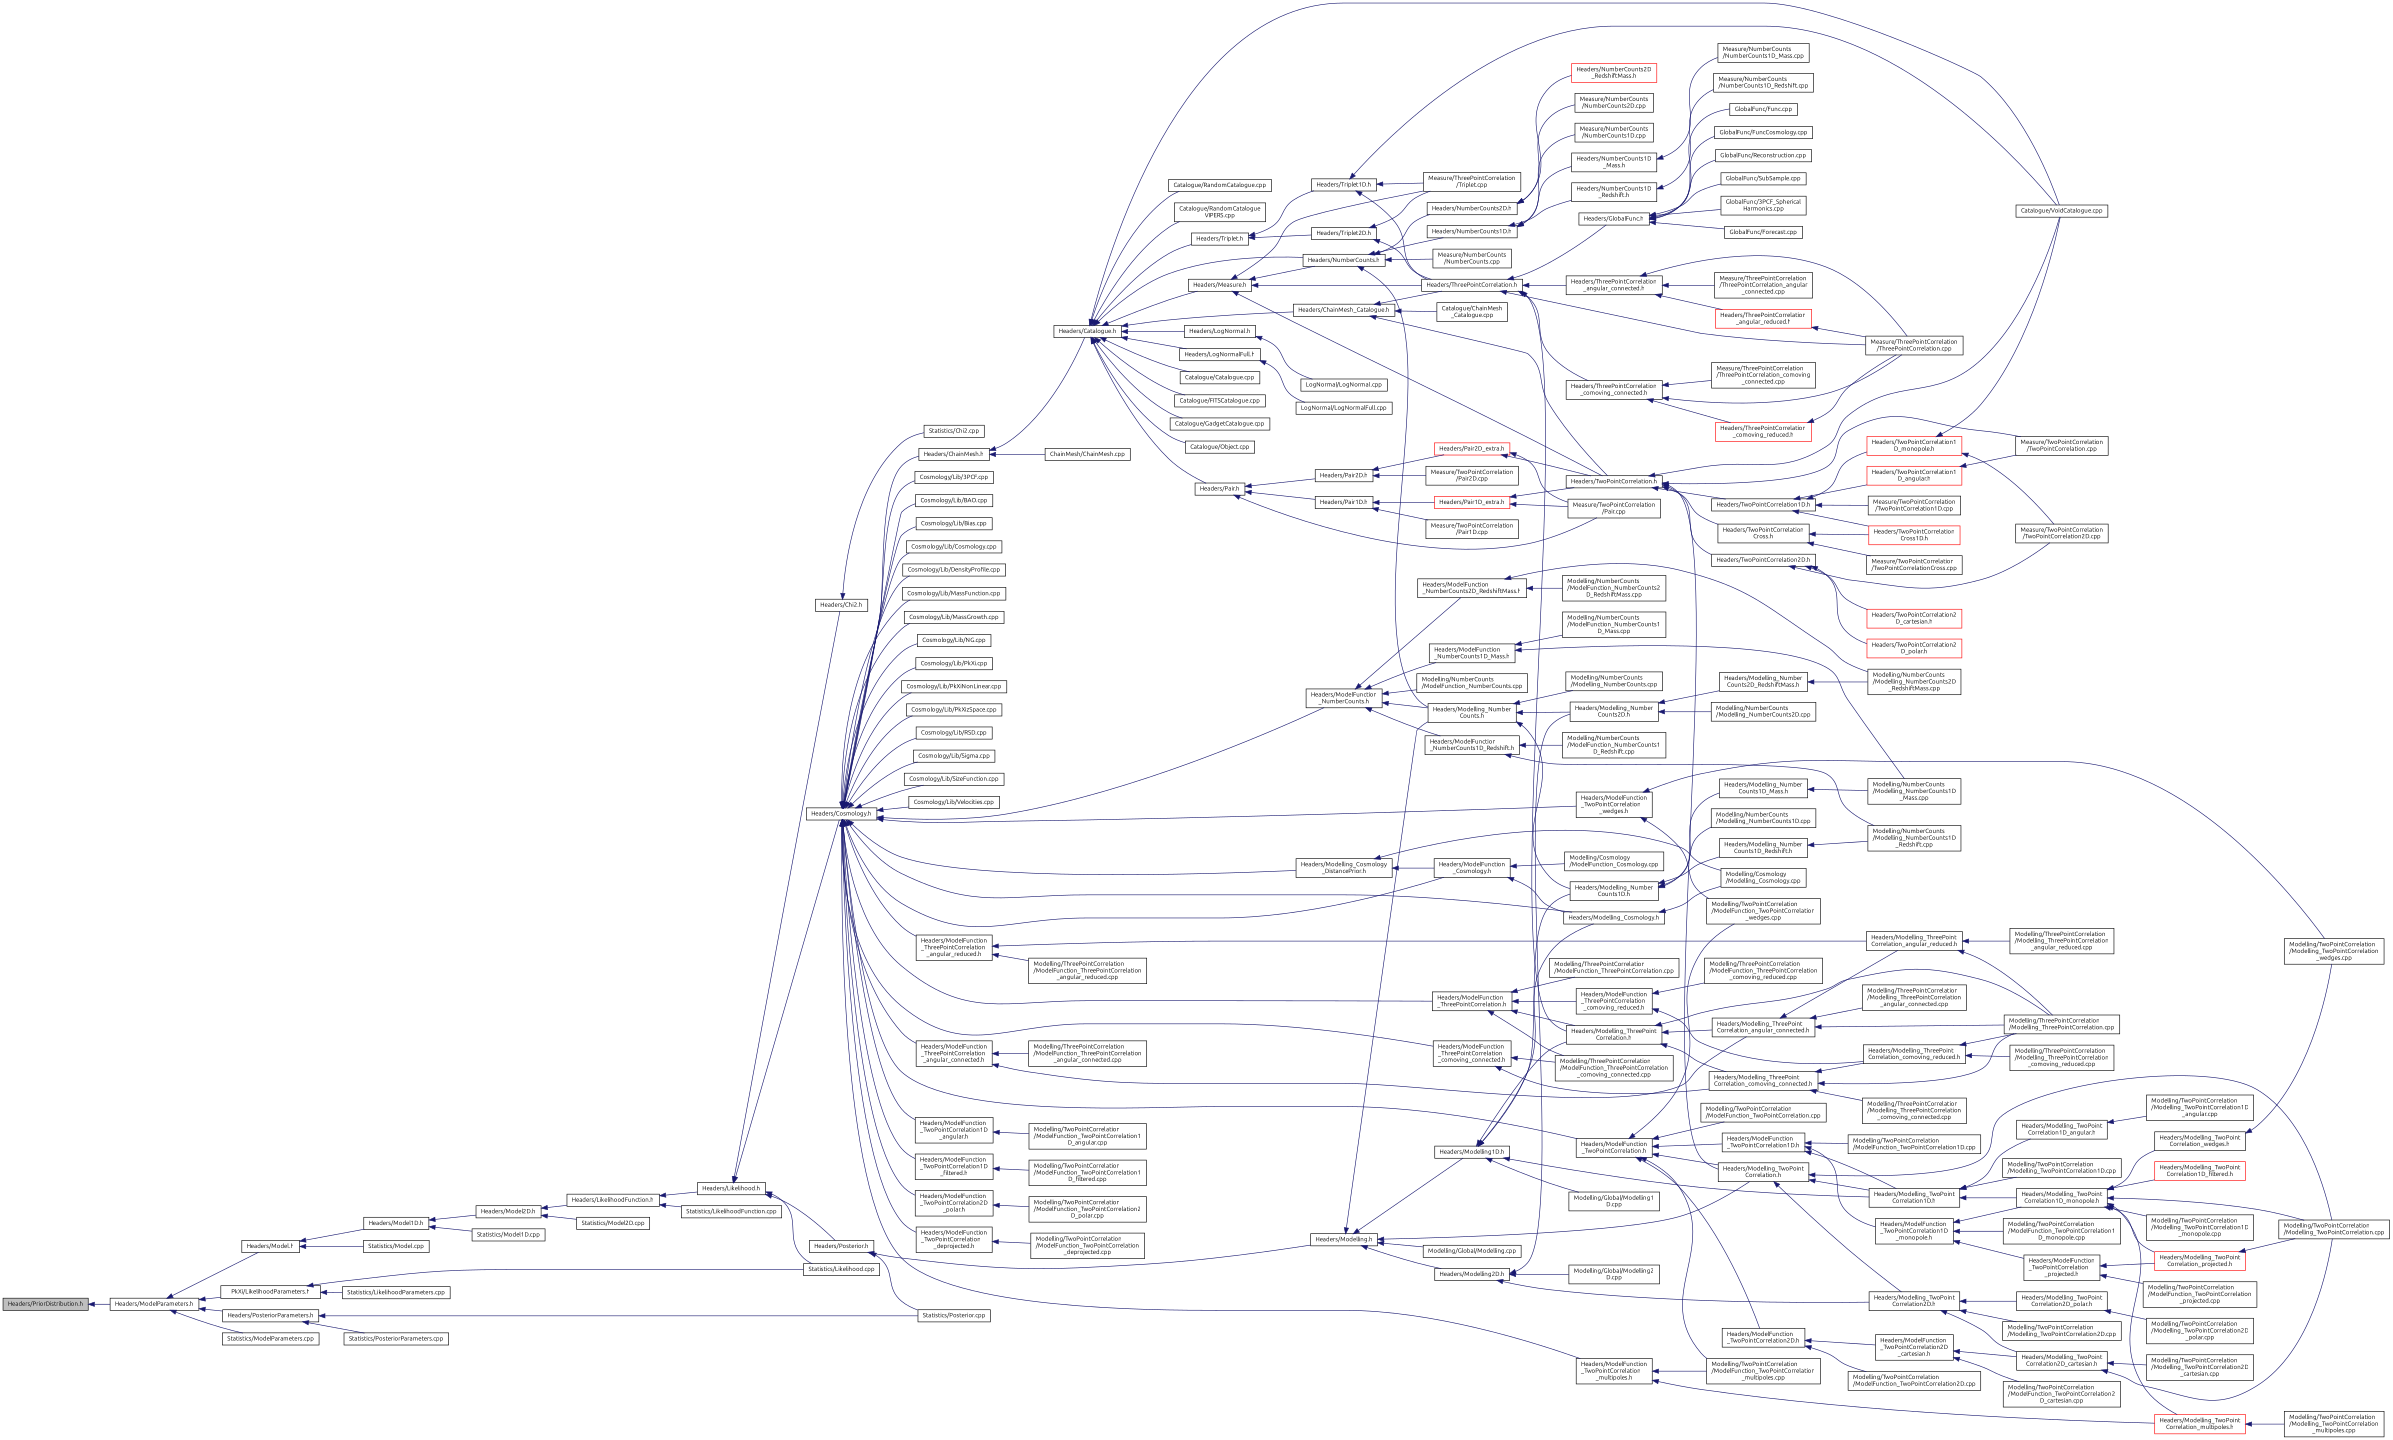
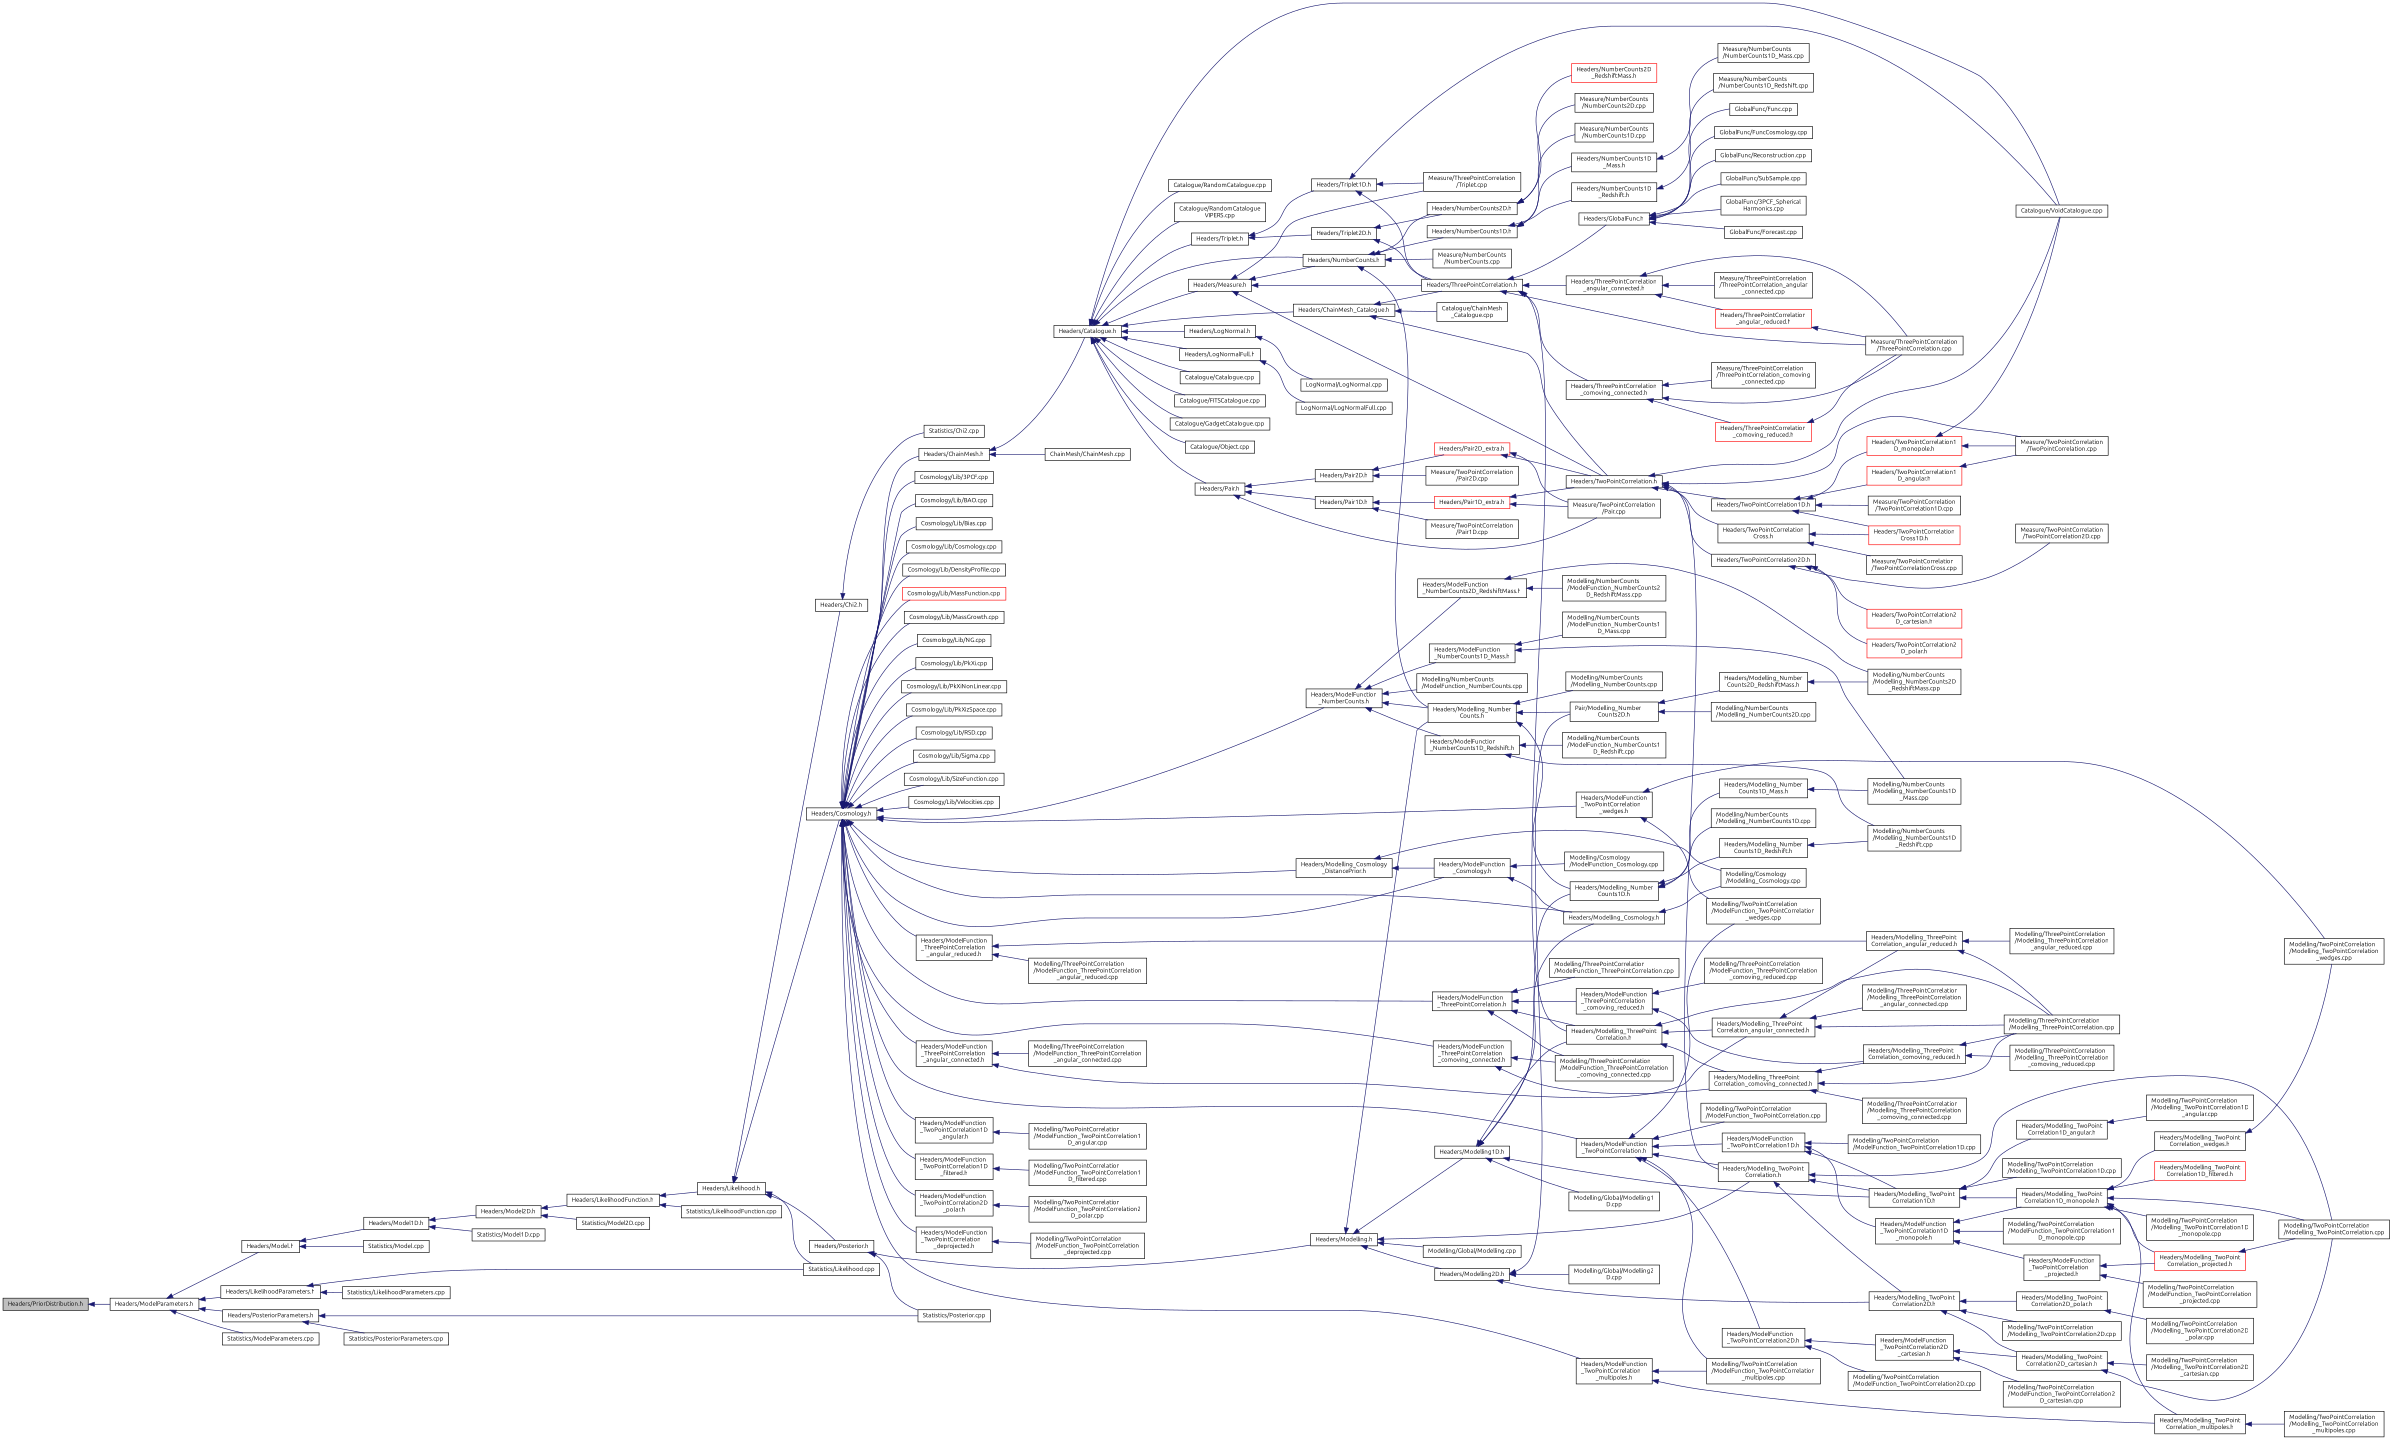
(1404, 210) -> (1410, 221)
(2015, 484) -> (1992, 446)
(954, 594) -> (954, 594)
(1614, 712) -> (1614, 712)
(271, 1292) -> (271, 1292)
(2200, 1424) -> (2200, 1424)
